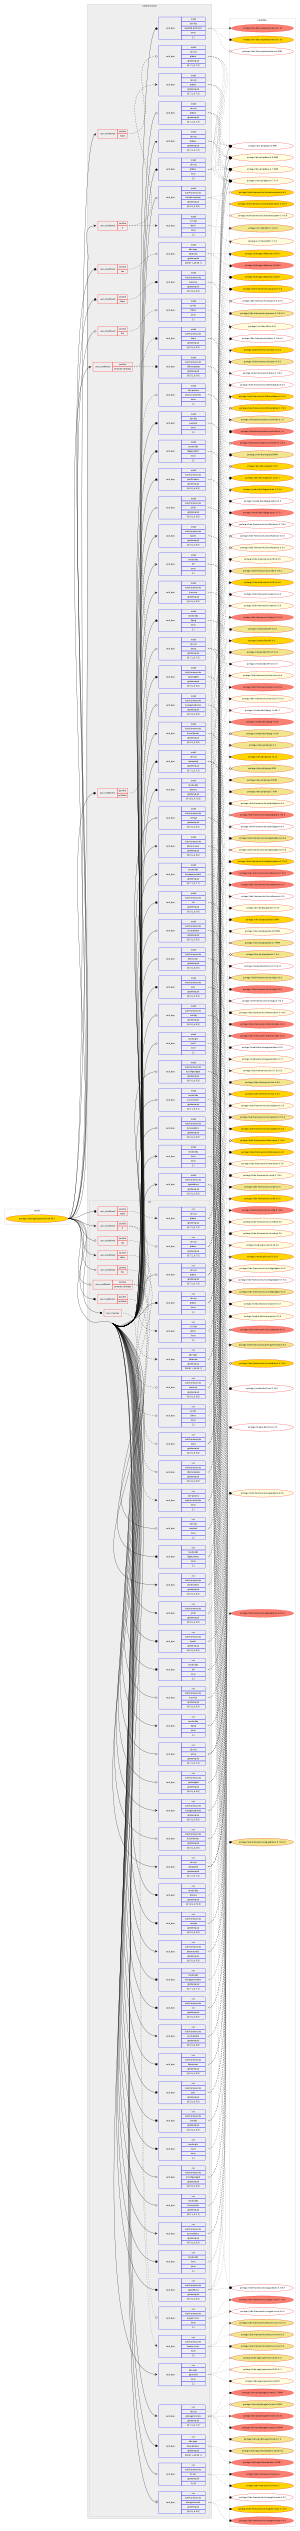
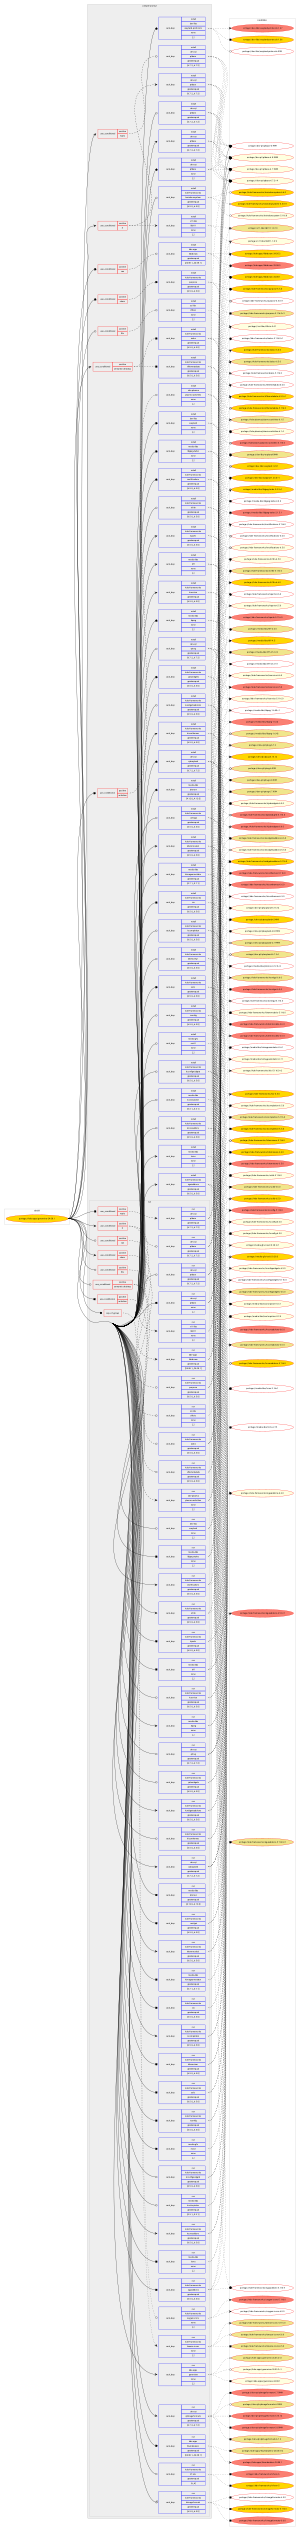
(263, 431) -> (263, 431)
(263, 827) -> (263, 827)
(263, 1082) -> none
(263, 1164) -> (263, 1164)
(263, 1345) -> (263, 1345)
